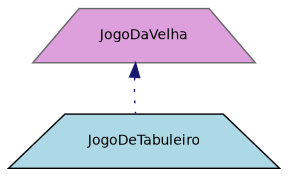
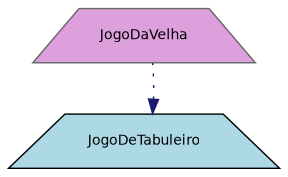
(135, 96) -> (154, 81)
